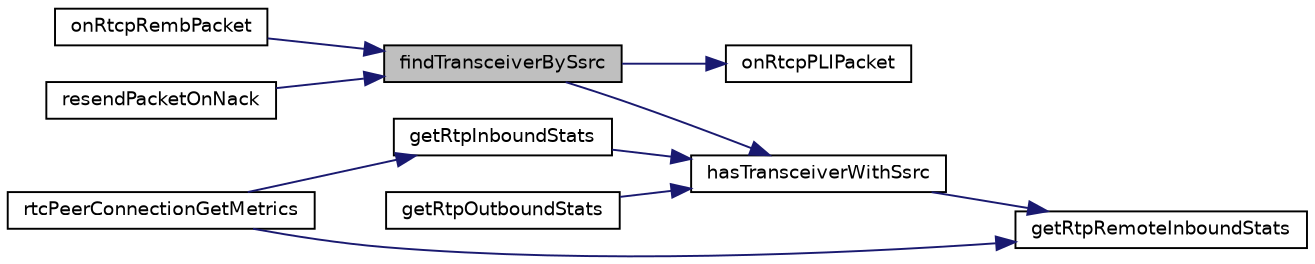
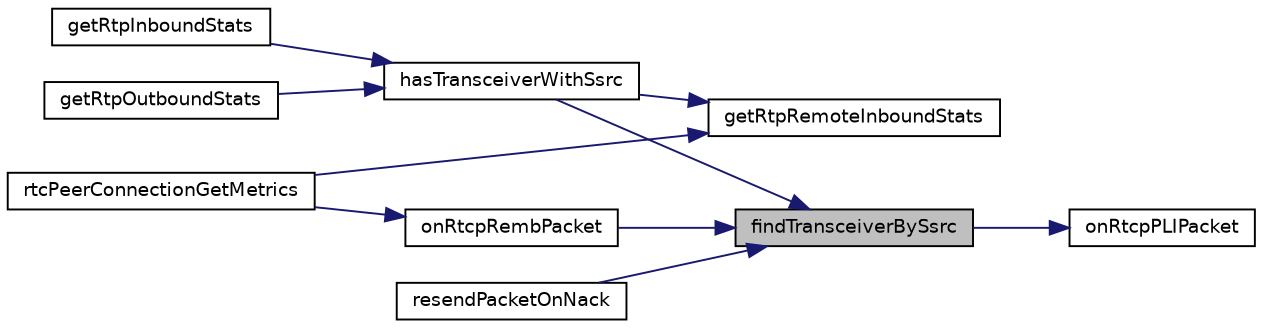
(659, 114) -> (674, 150)
(322, 176) -> (350, 211)
